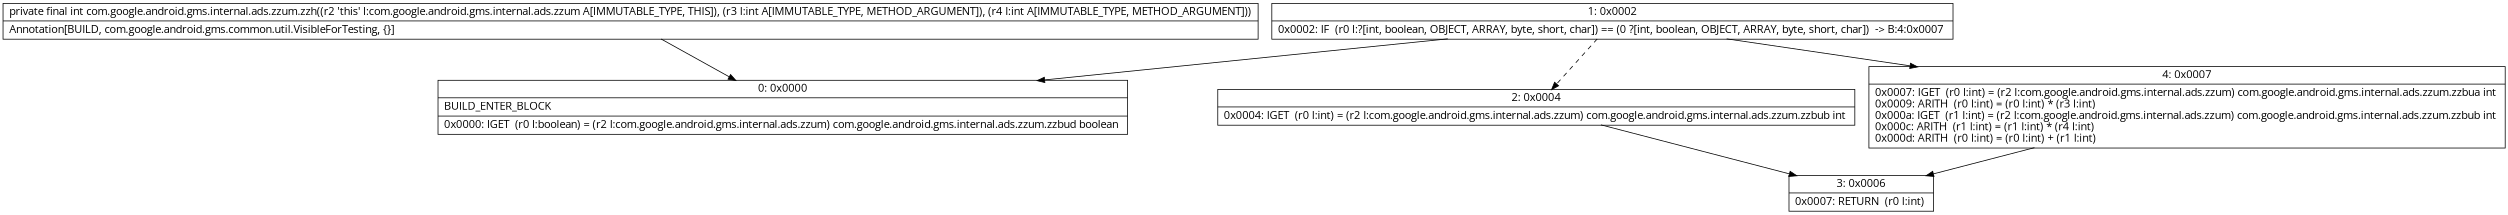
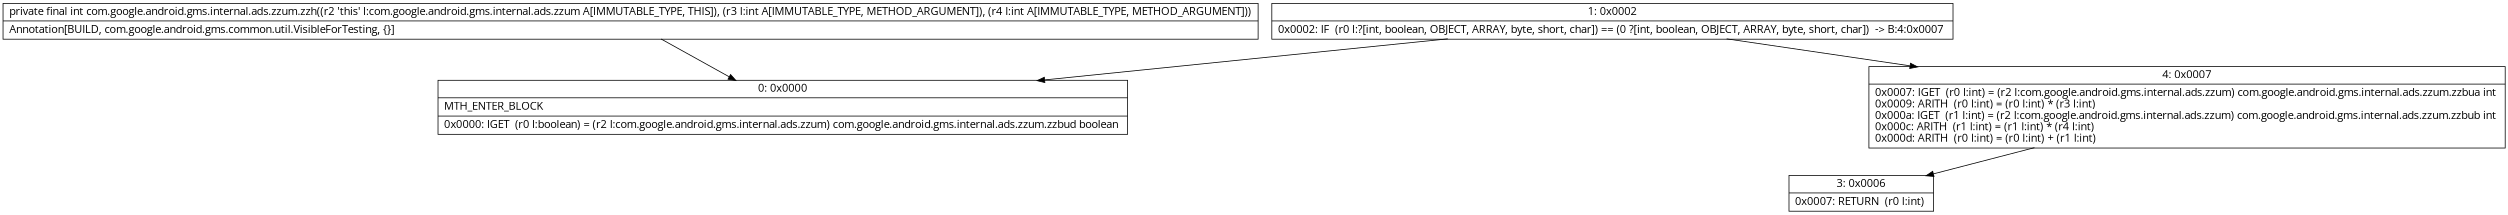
(498, 107) -> (494, 107)
(1536, 107) -> none
